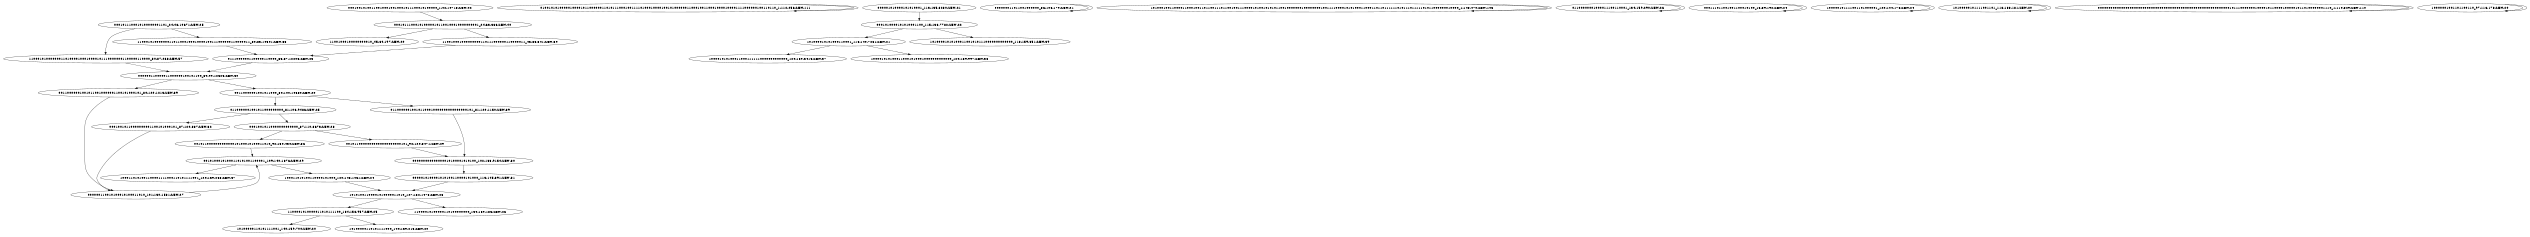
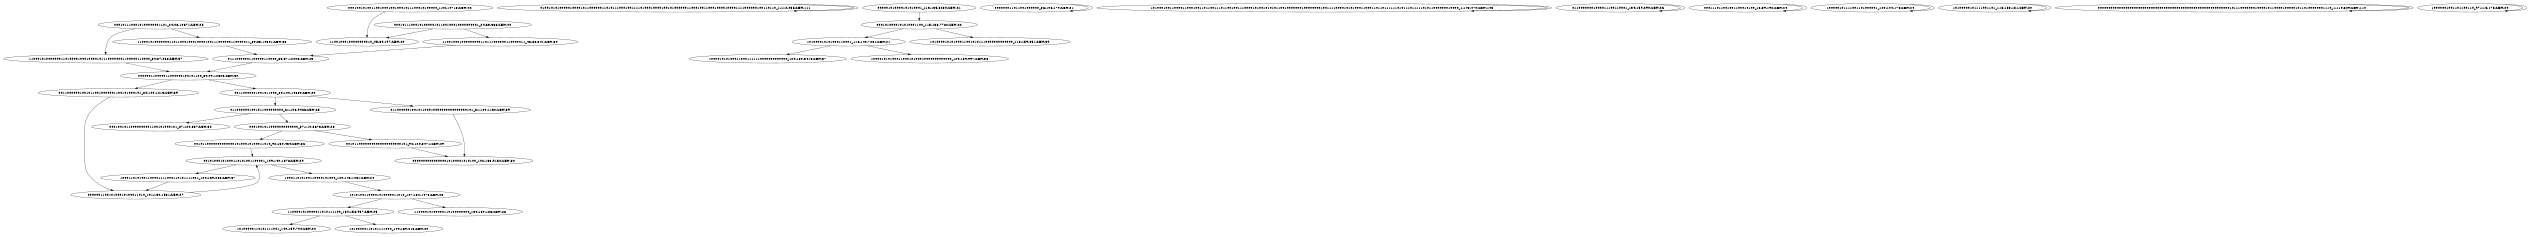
(430, 16) -> (372, 20)
(113, 155) -> (158, 186)
(464, 178) -> none
